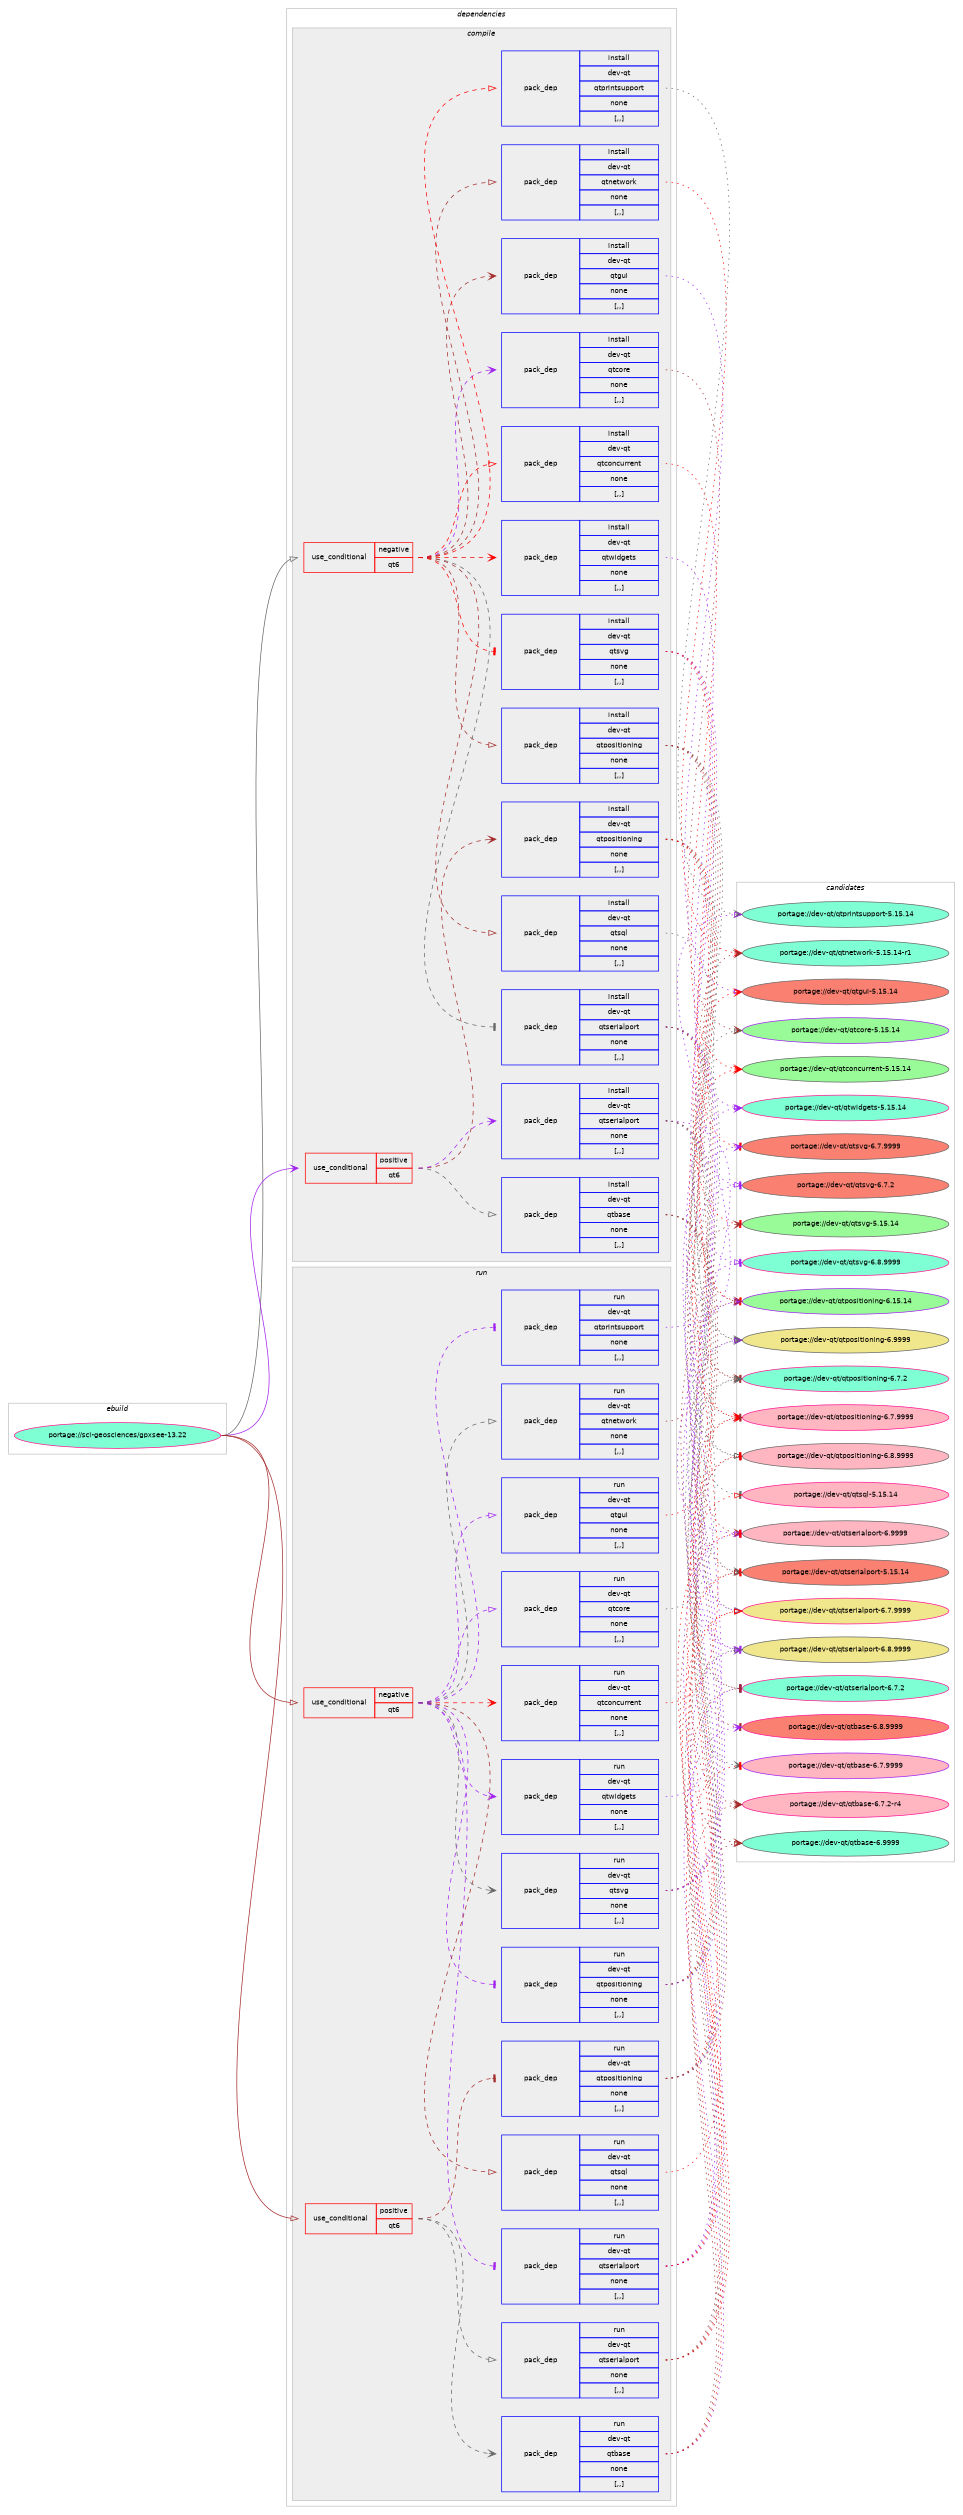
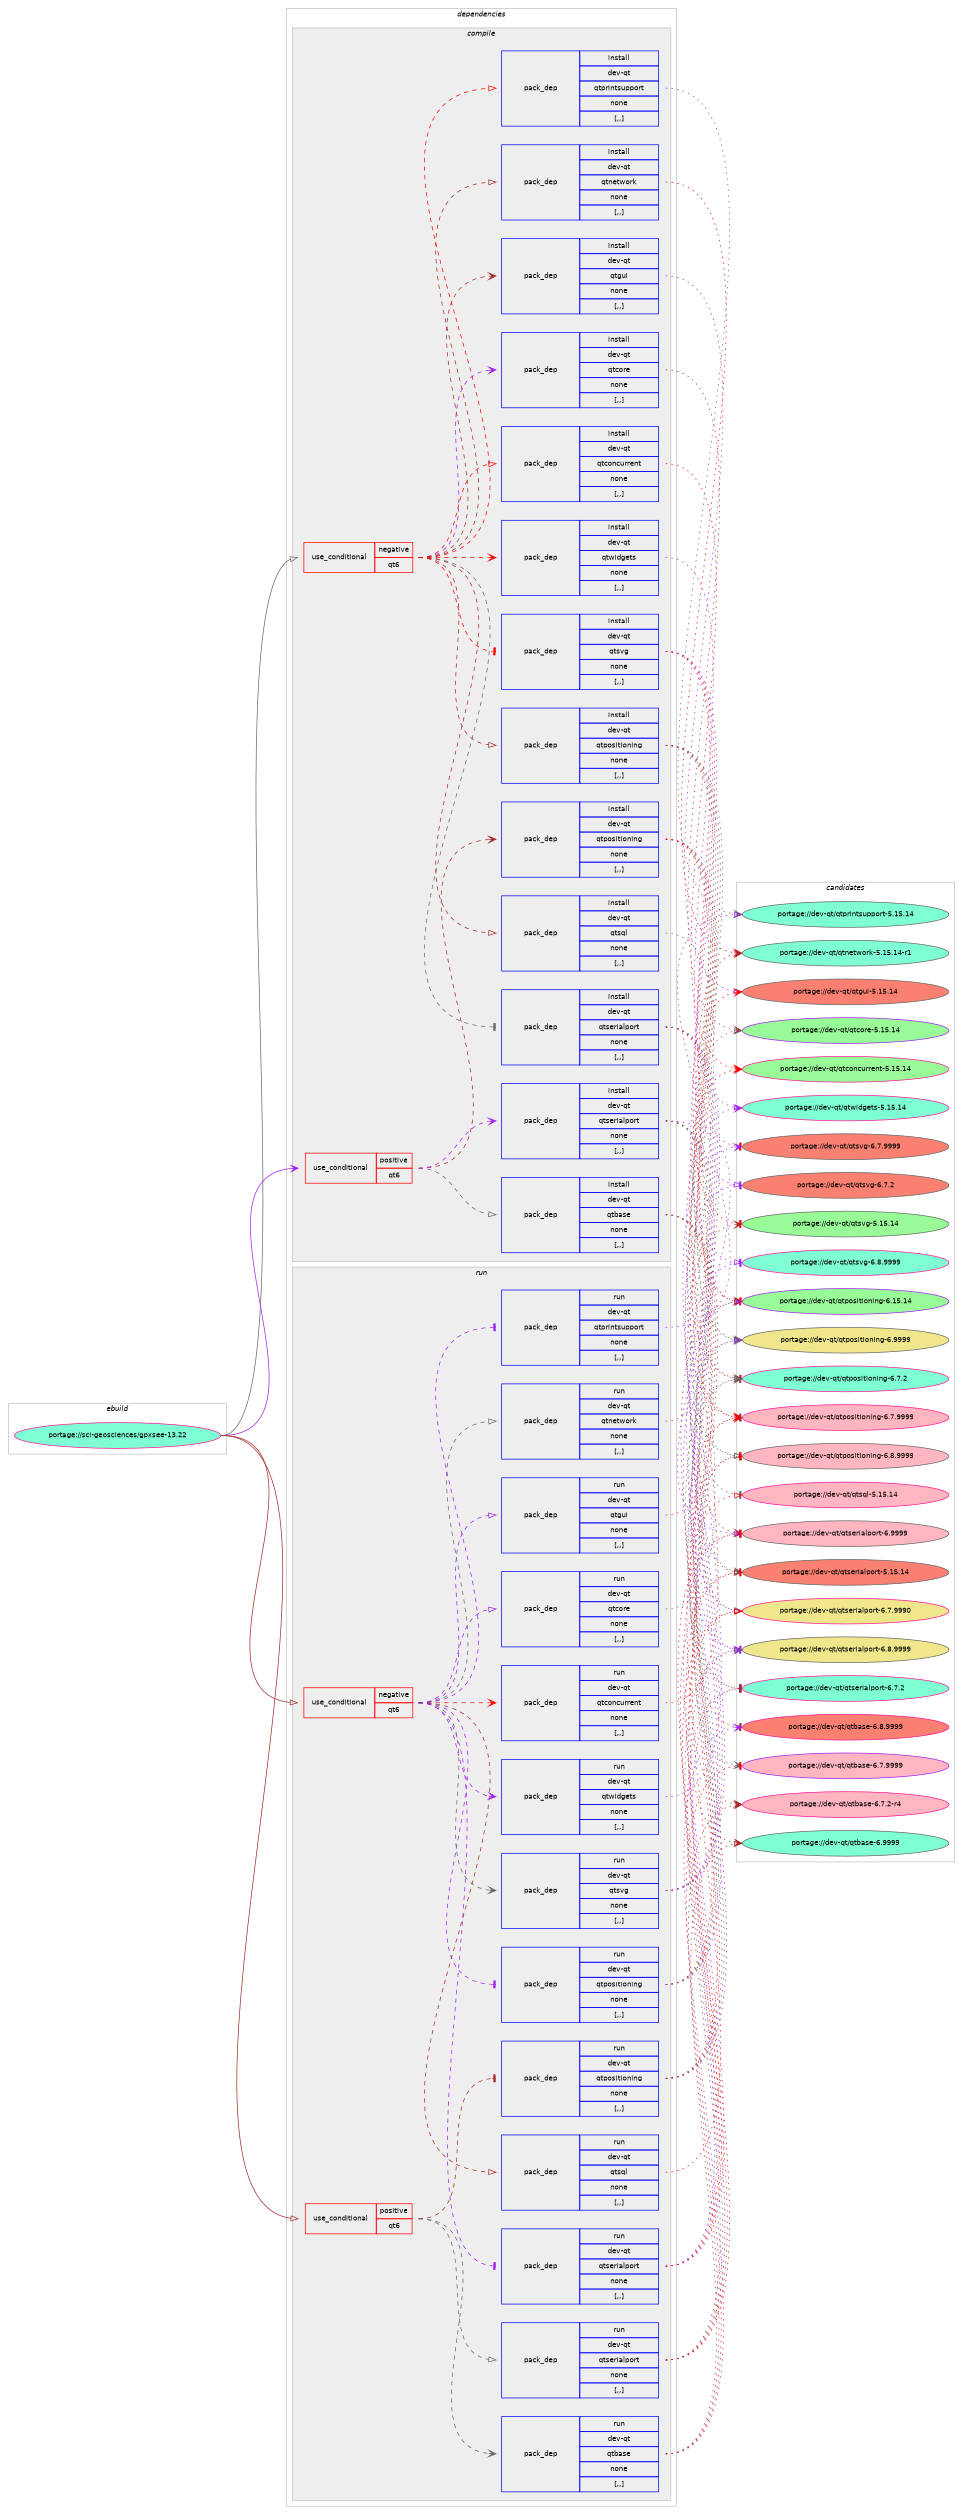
(846, 1069) -> (846, 1069)
(846, 1611) -> (846, 1611)
